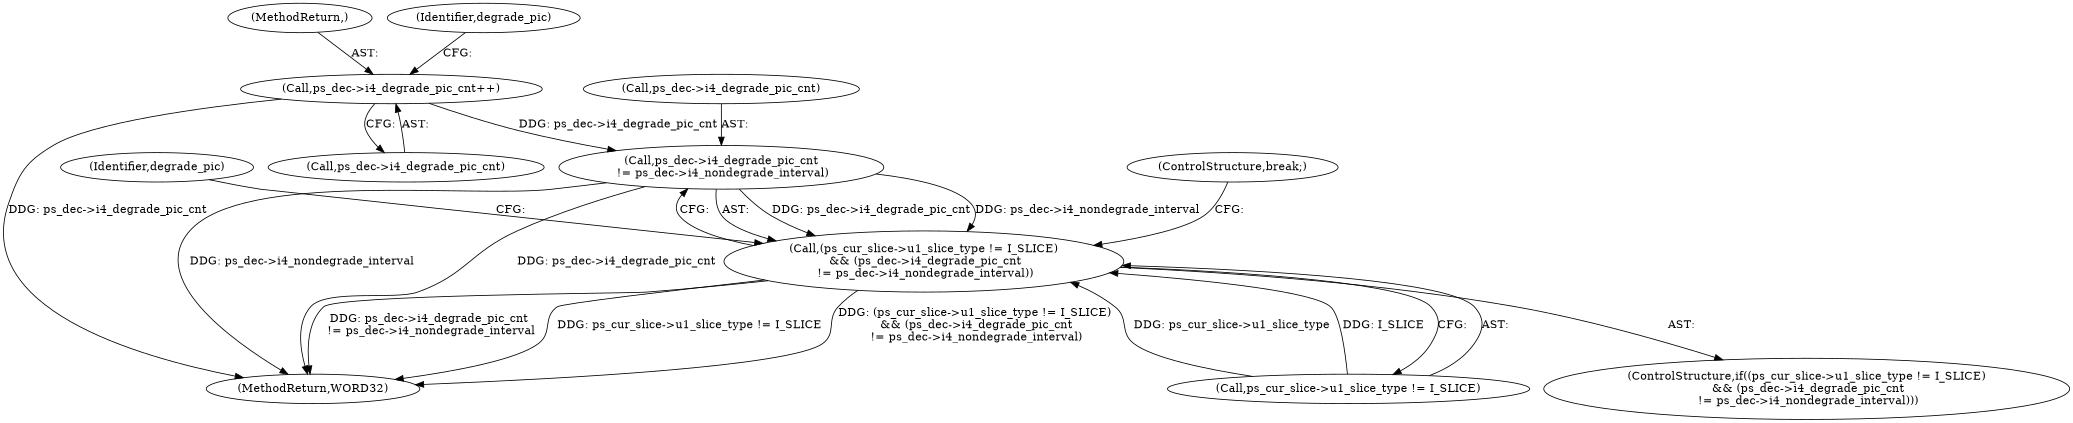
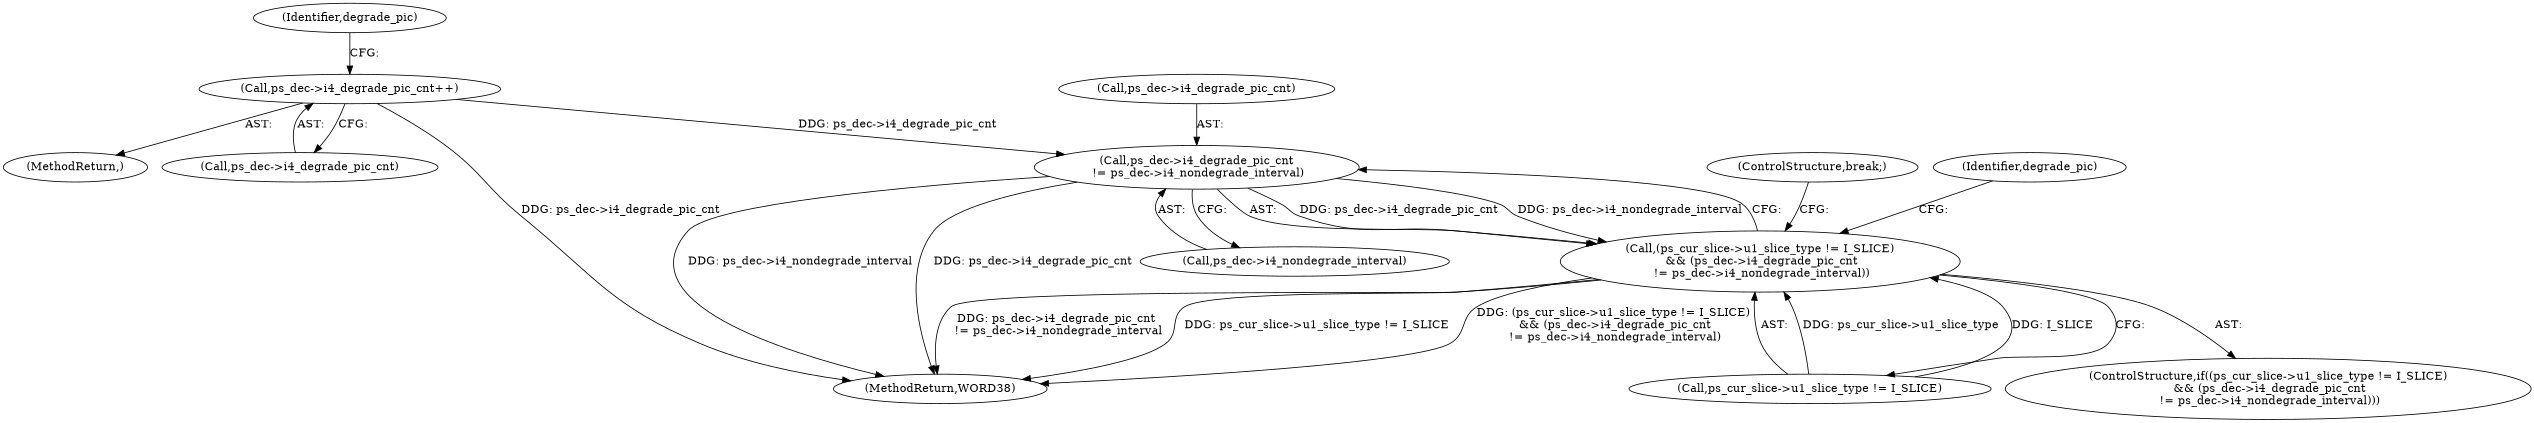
(342, 51) -> (214, 128)
none -> (1295, 262)
(313, 389) -> (940, 389)
